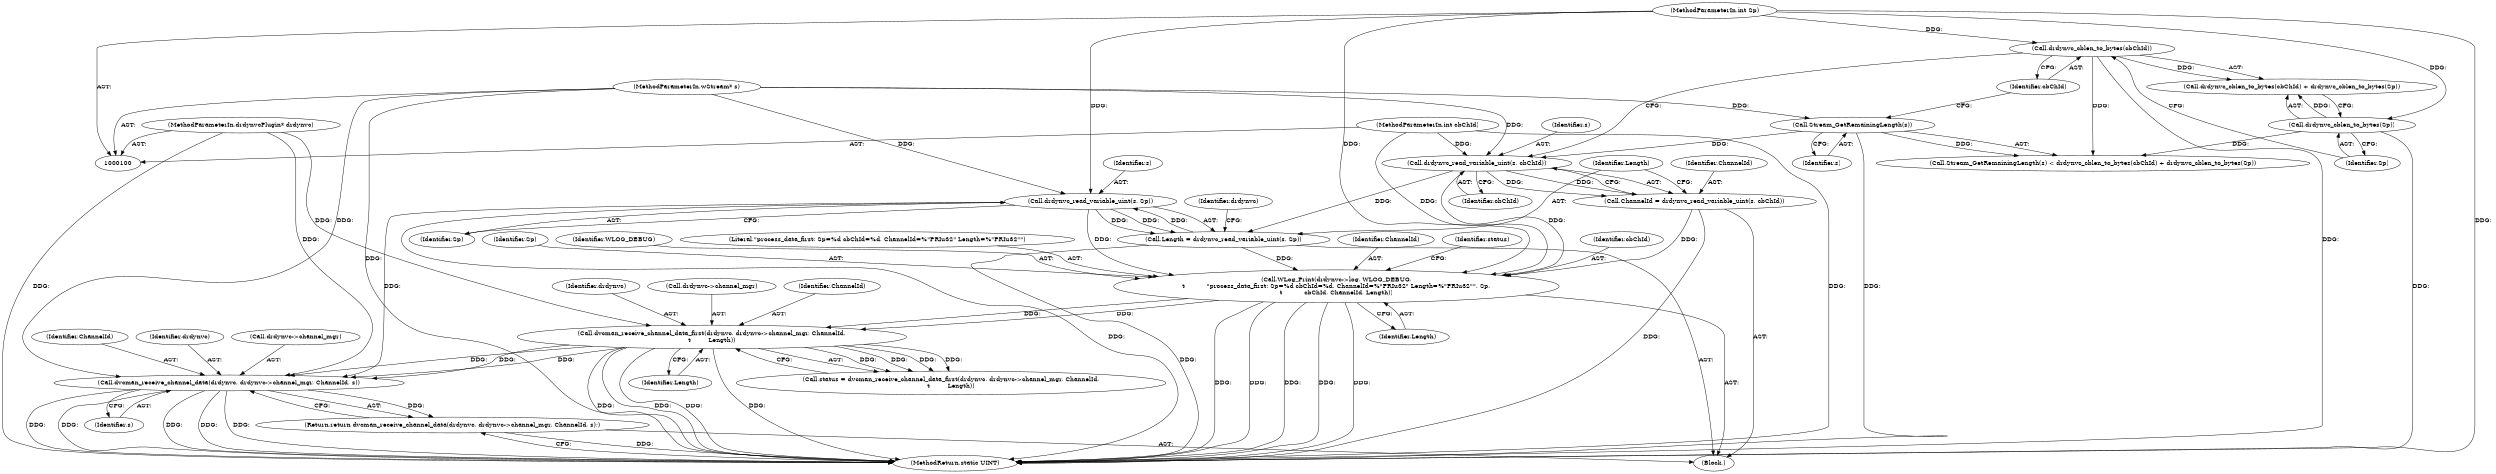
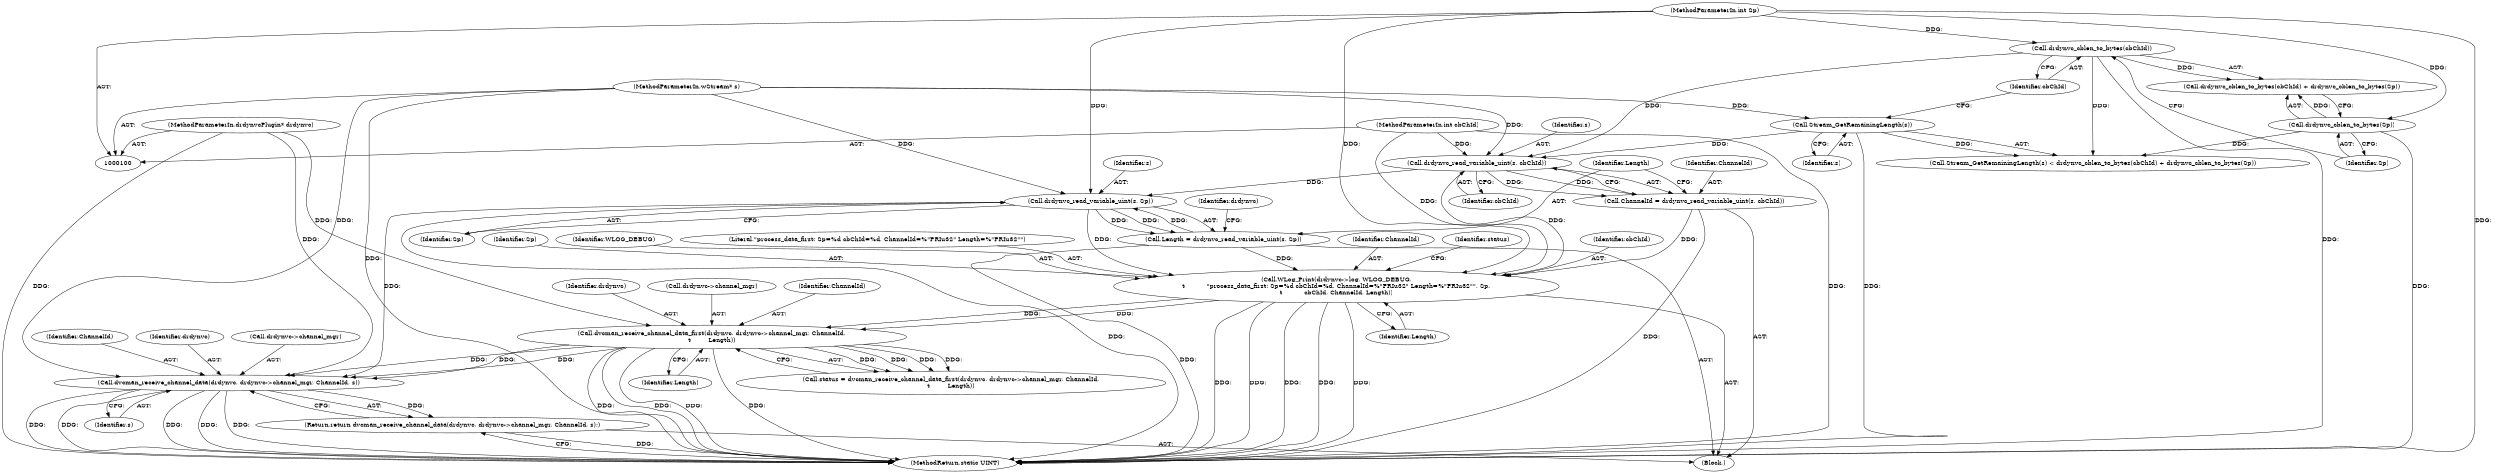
(1654, 106) -> (1654, 106)
(1352, 201) -> (1285, 182)
